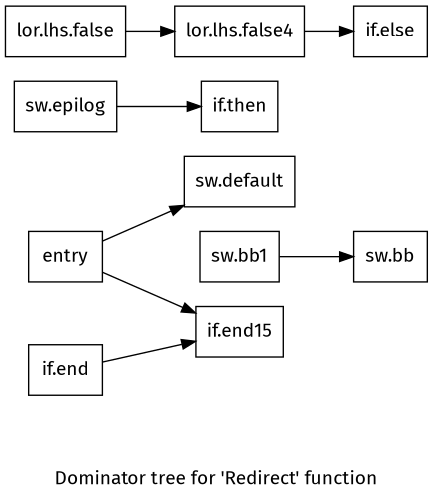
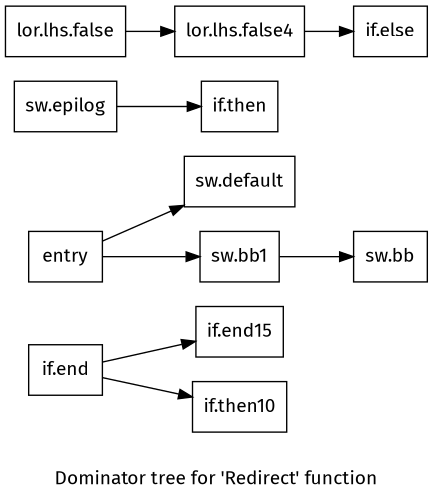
(143, 290) -> (144, 257)
none -> (240, 407)
